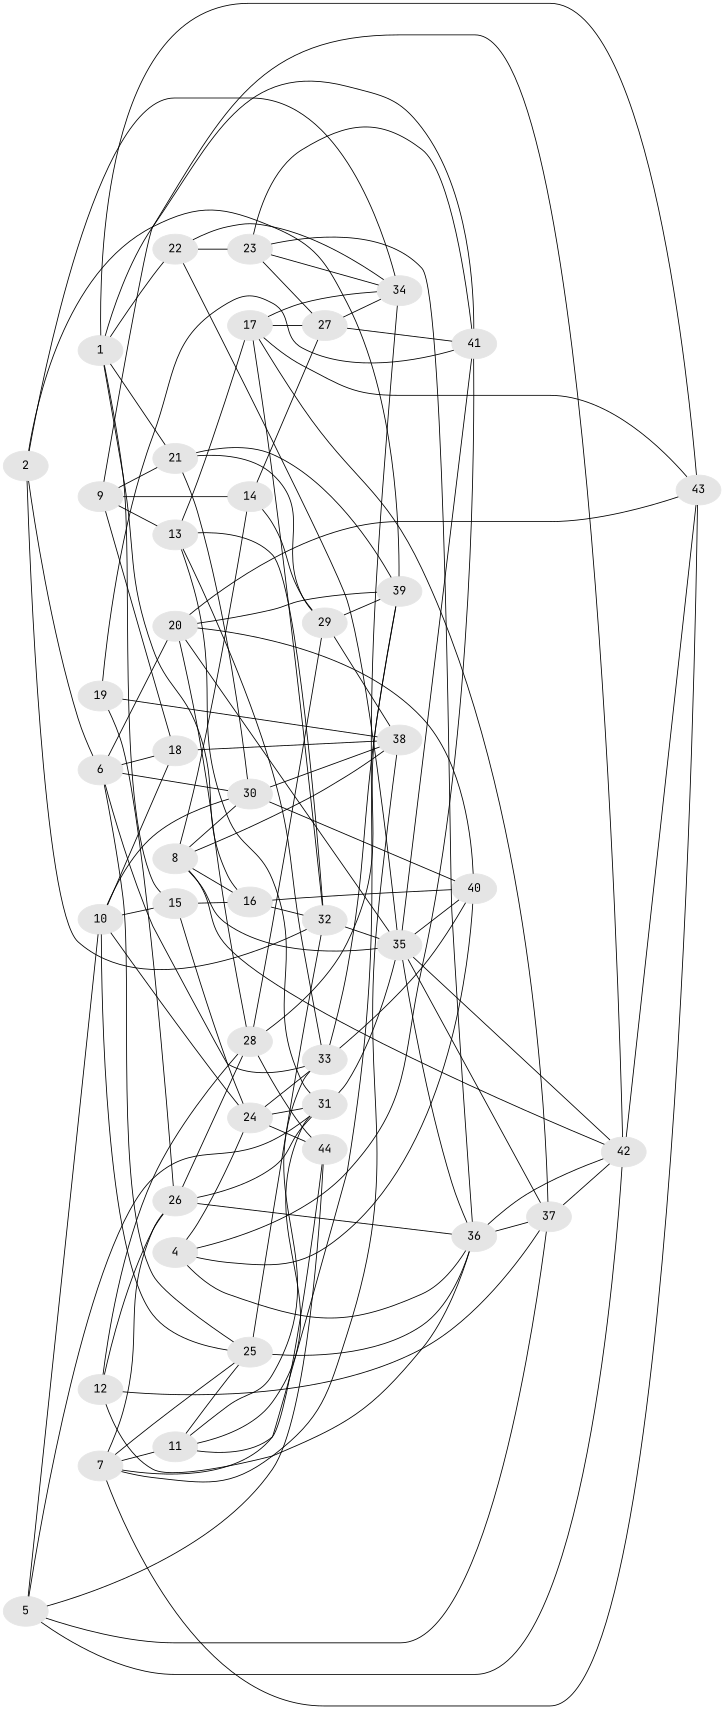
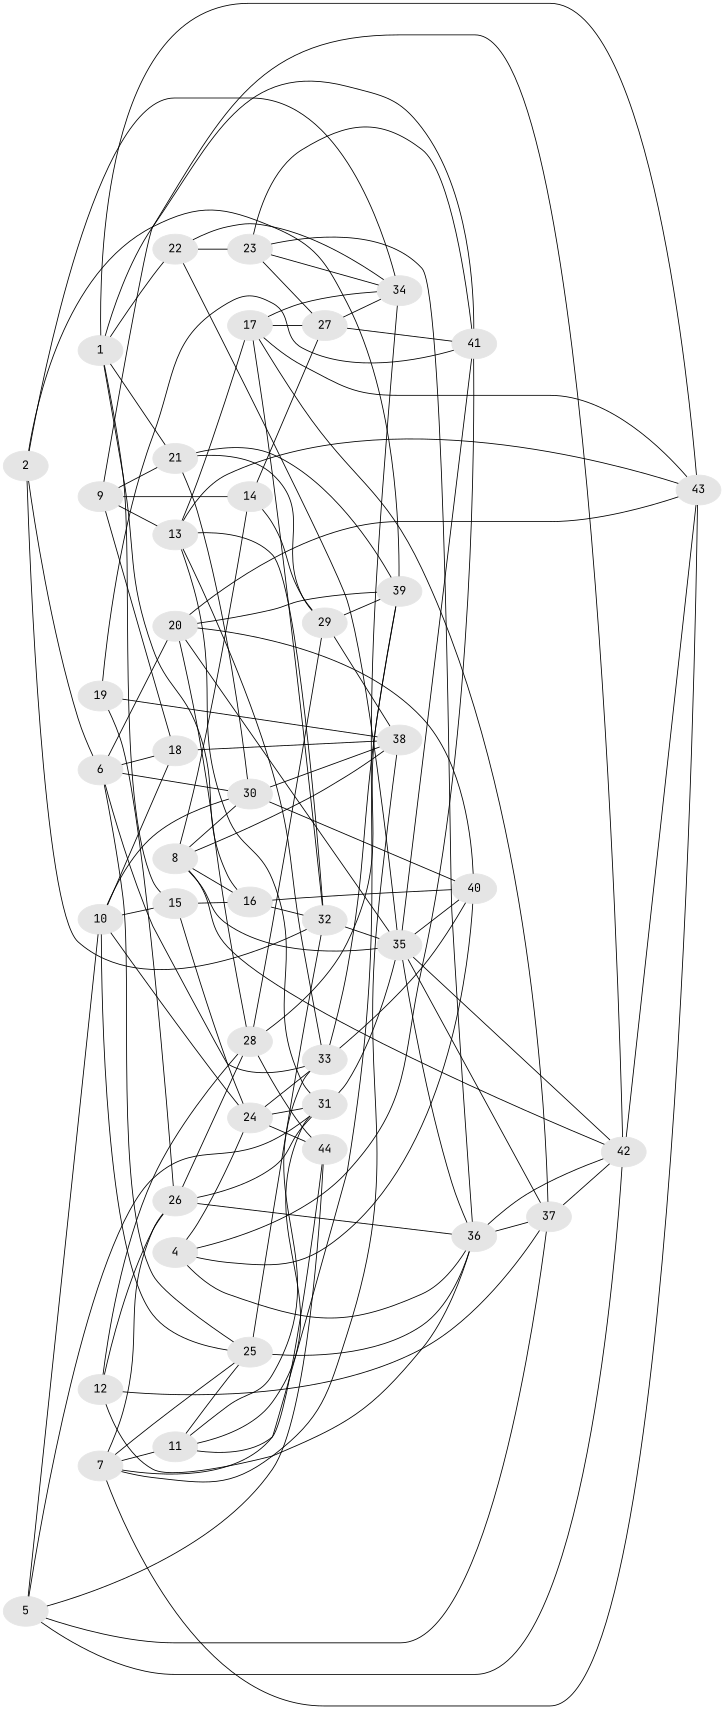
none -> (420, 439)
